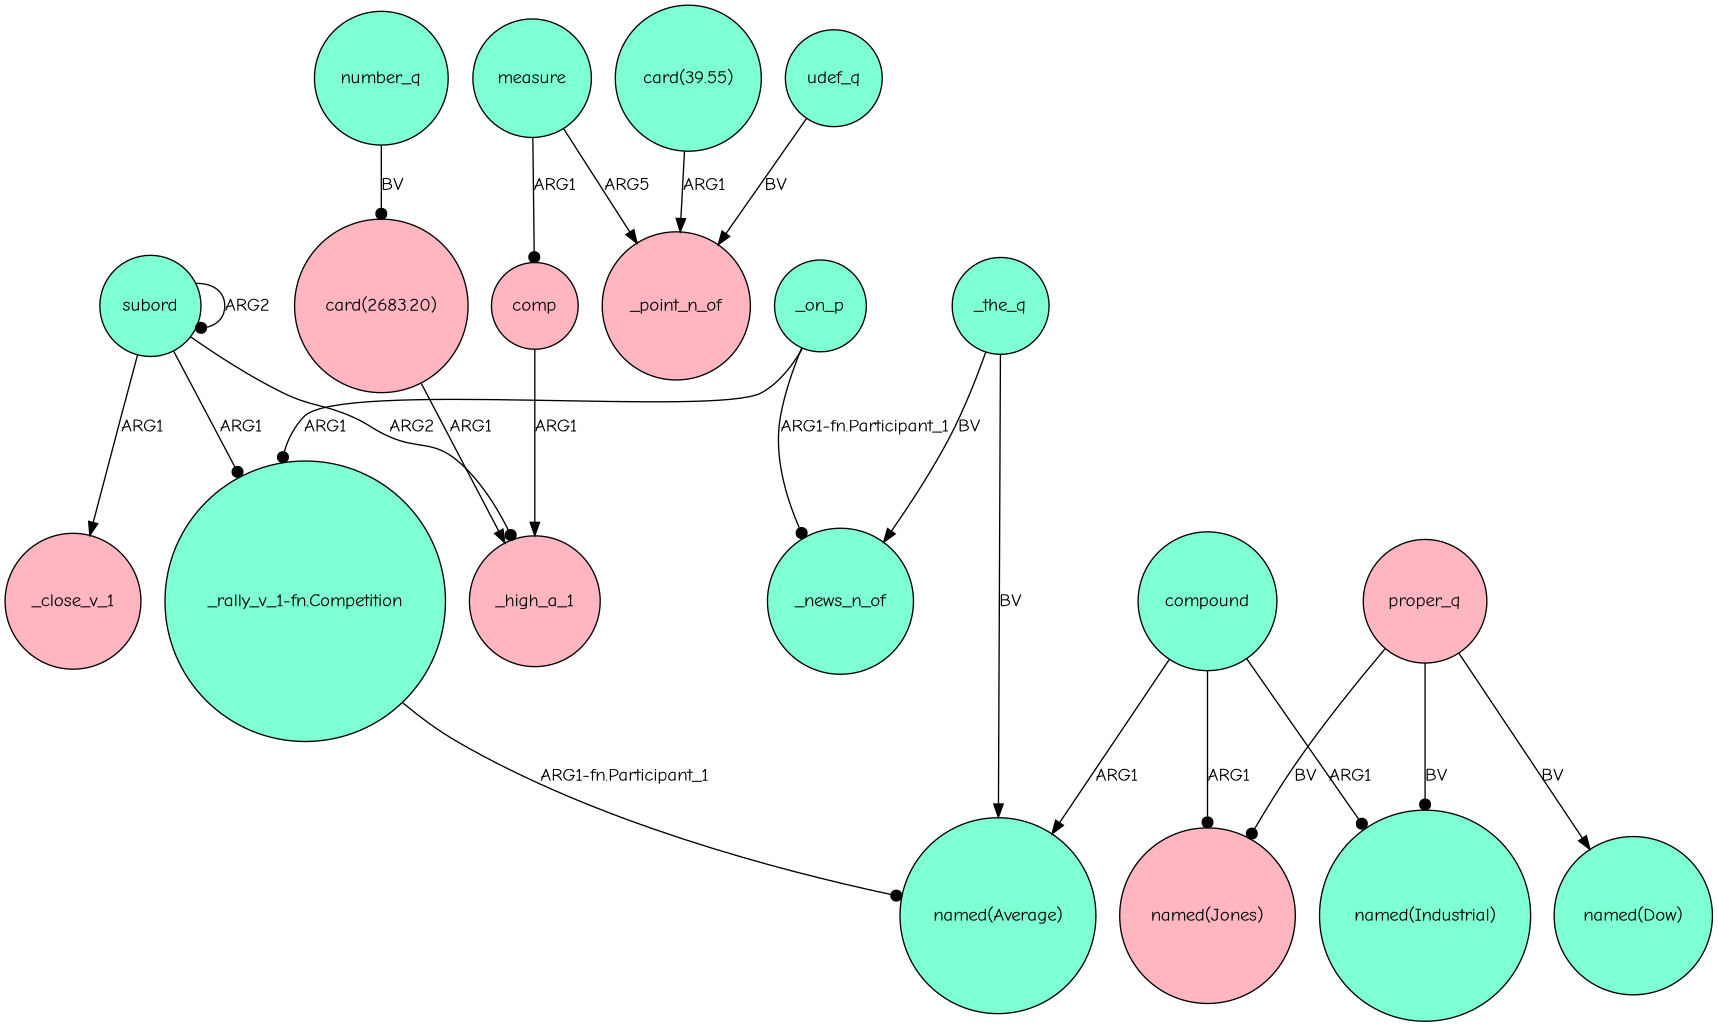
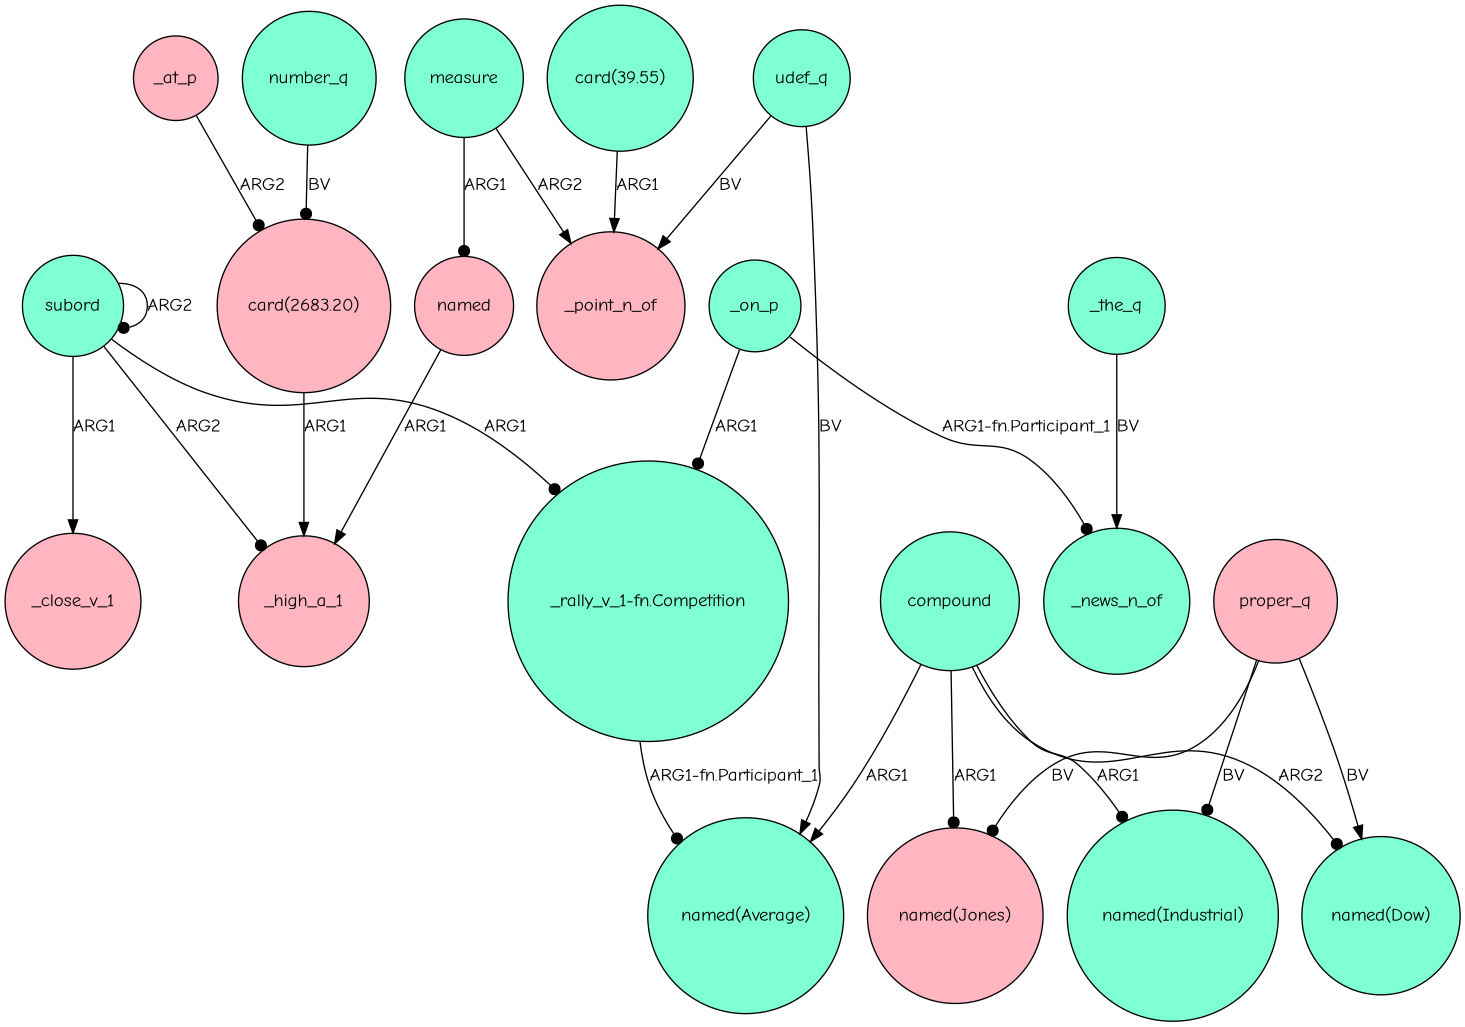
none -> (176, 78)
(627, 185) -> (560, 185)
(535, 306) -> (464, 306)
(999, 579) -> (819, 475)
none -> (1105, 761)
